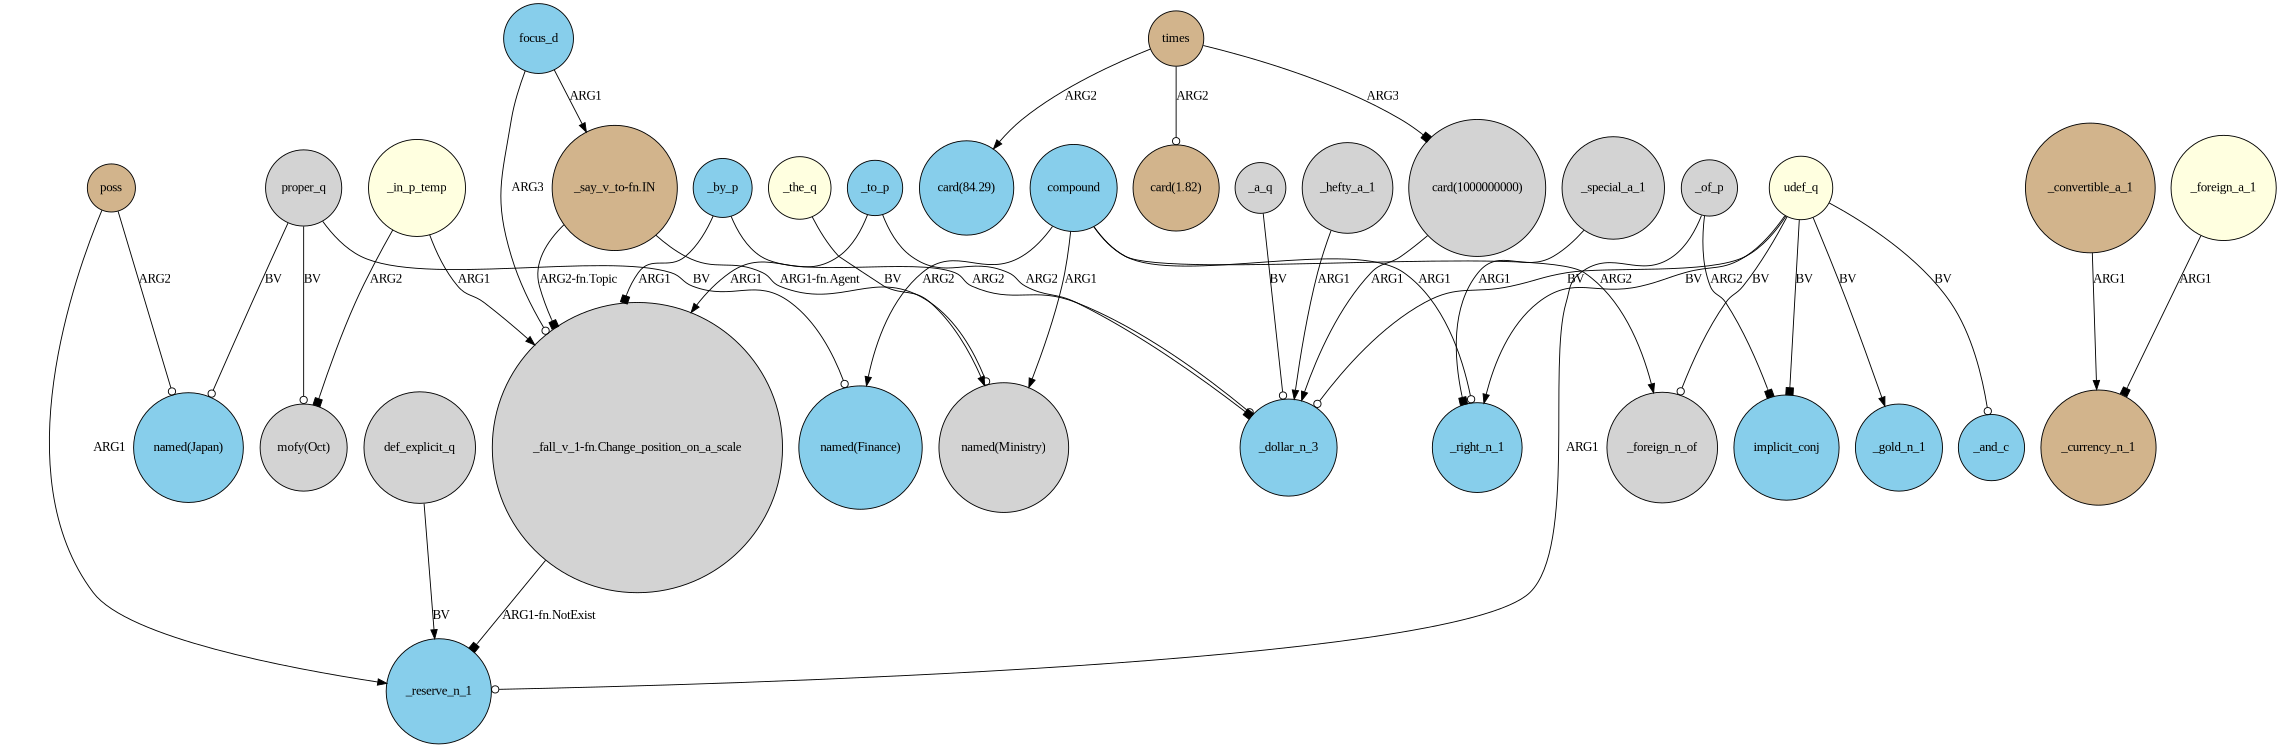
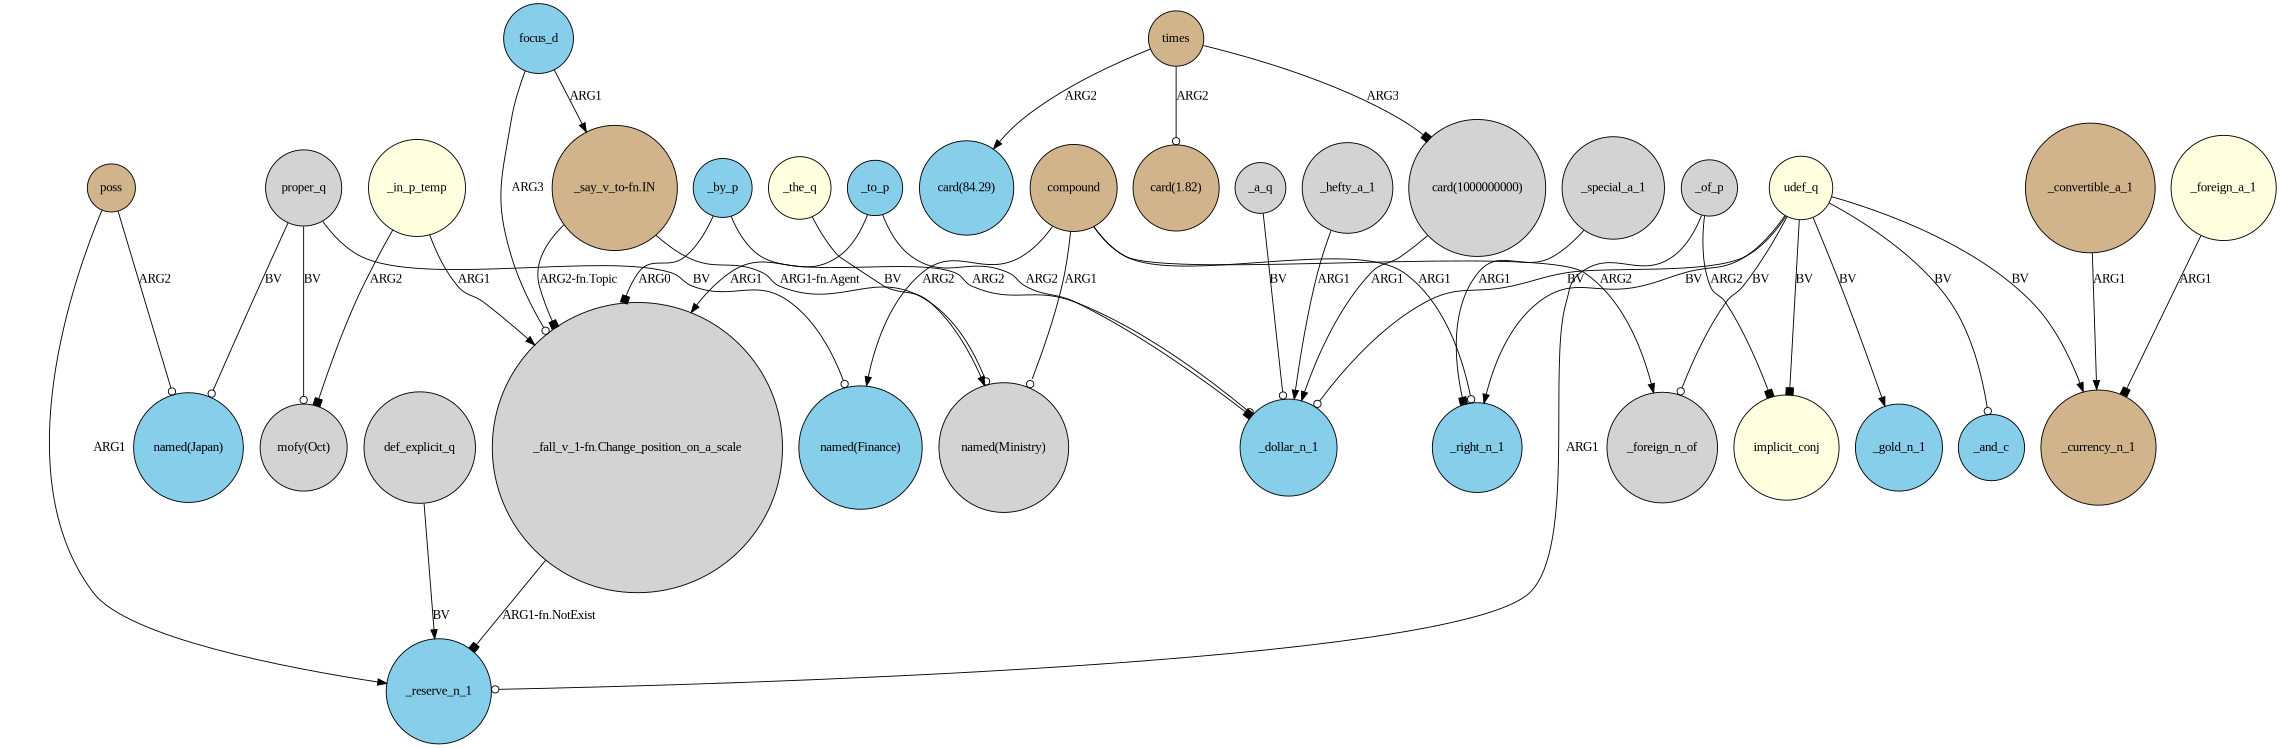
(1074, 188) -> (1074, 188)
none -> (1980, 261)
(655, 279) -> (655, 279)
(1057, 306) -> (1057, 306)
(1289, 448) -> (1289, 448)
(1786, 448) -> (1786, 448)
